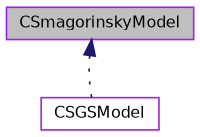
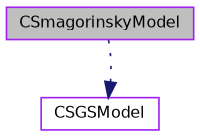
(89, 77) -> (111, 61)
